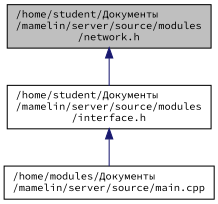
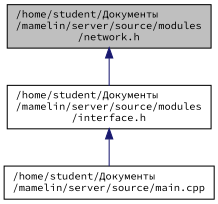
(109, 183) -> (109, 183)
